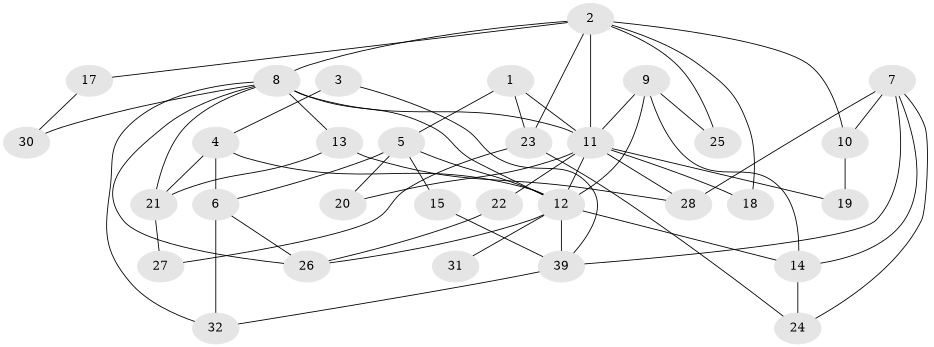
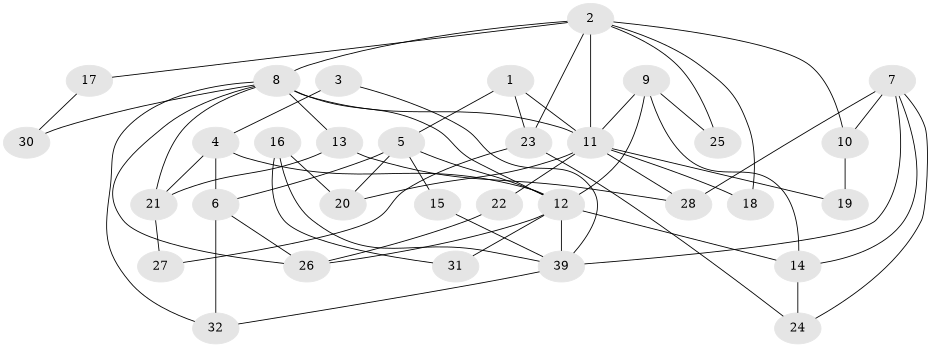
none -> (278, 143)
(573, 179) -> none
